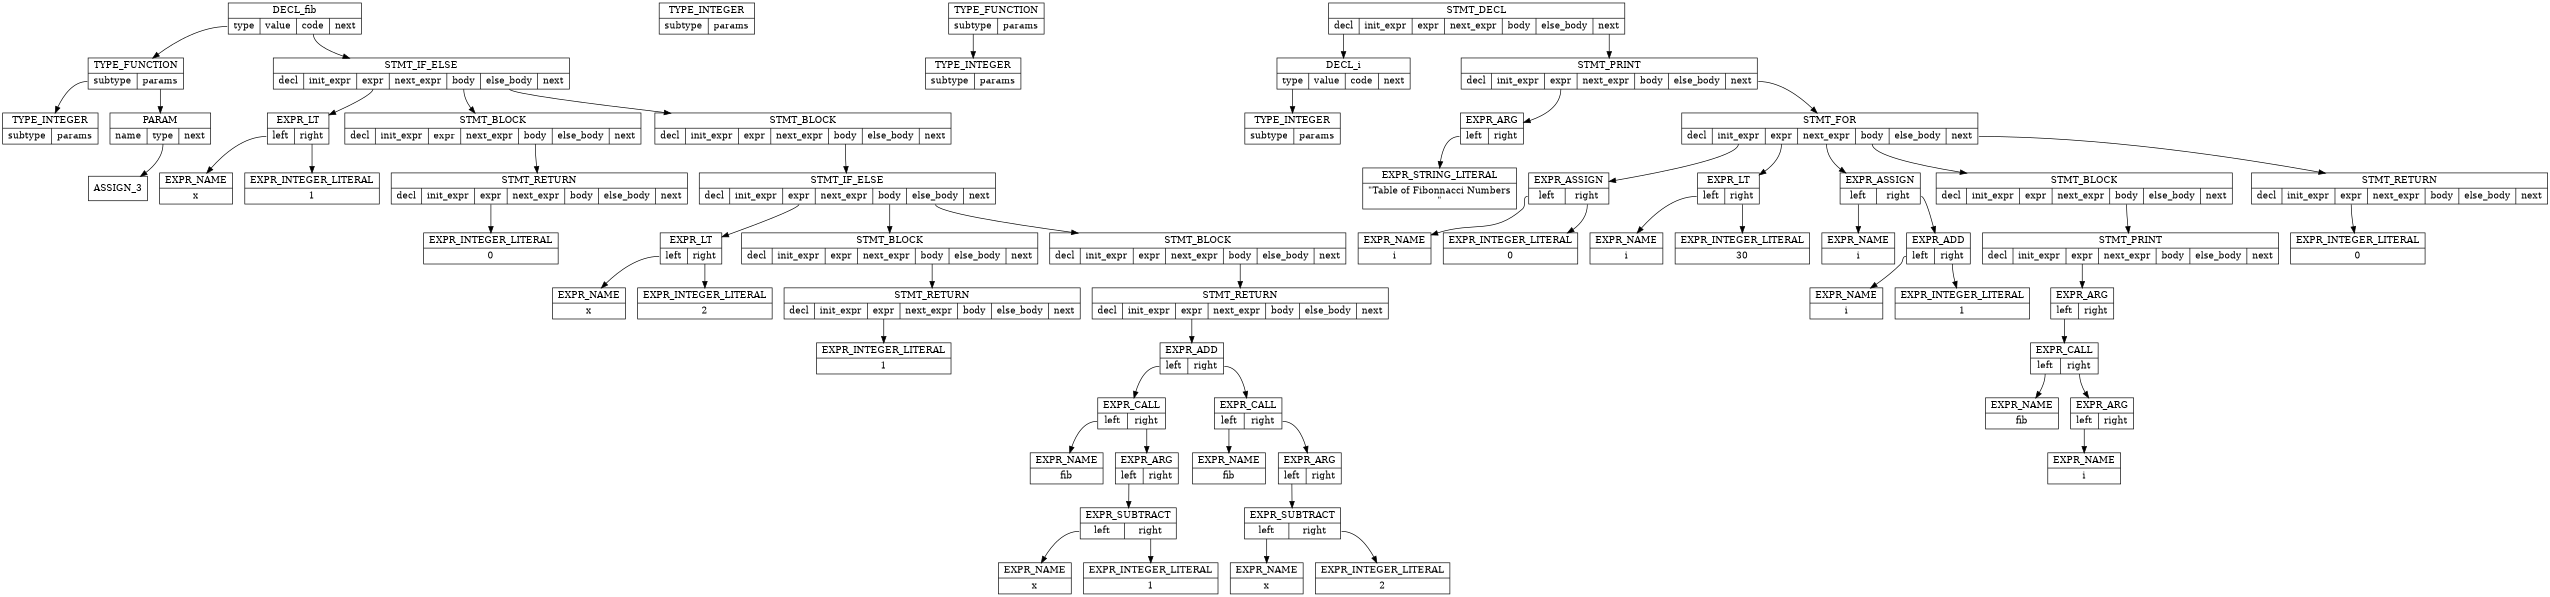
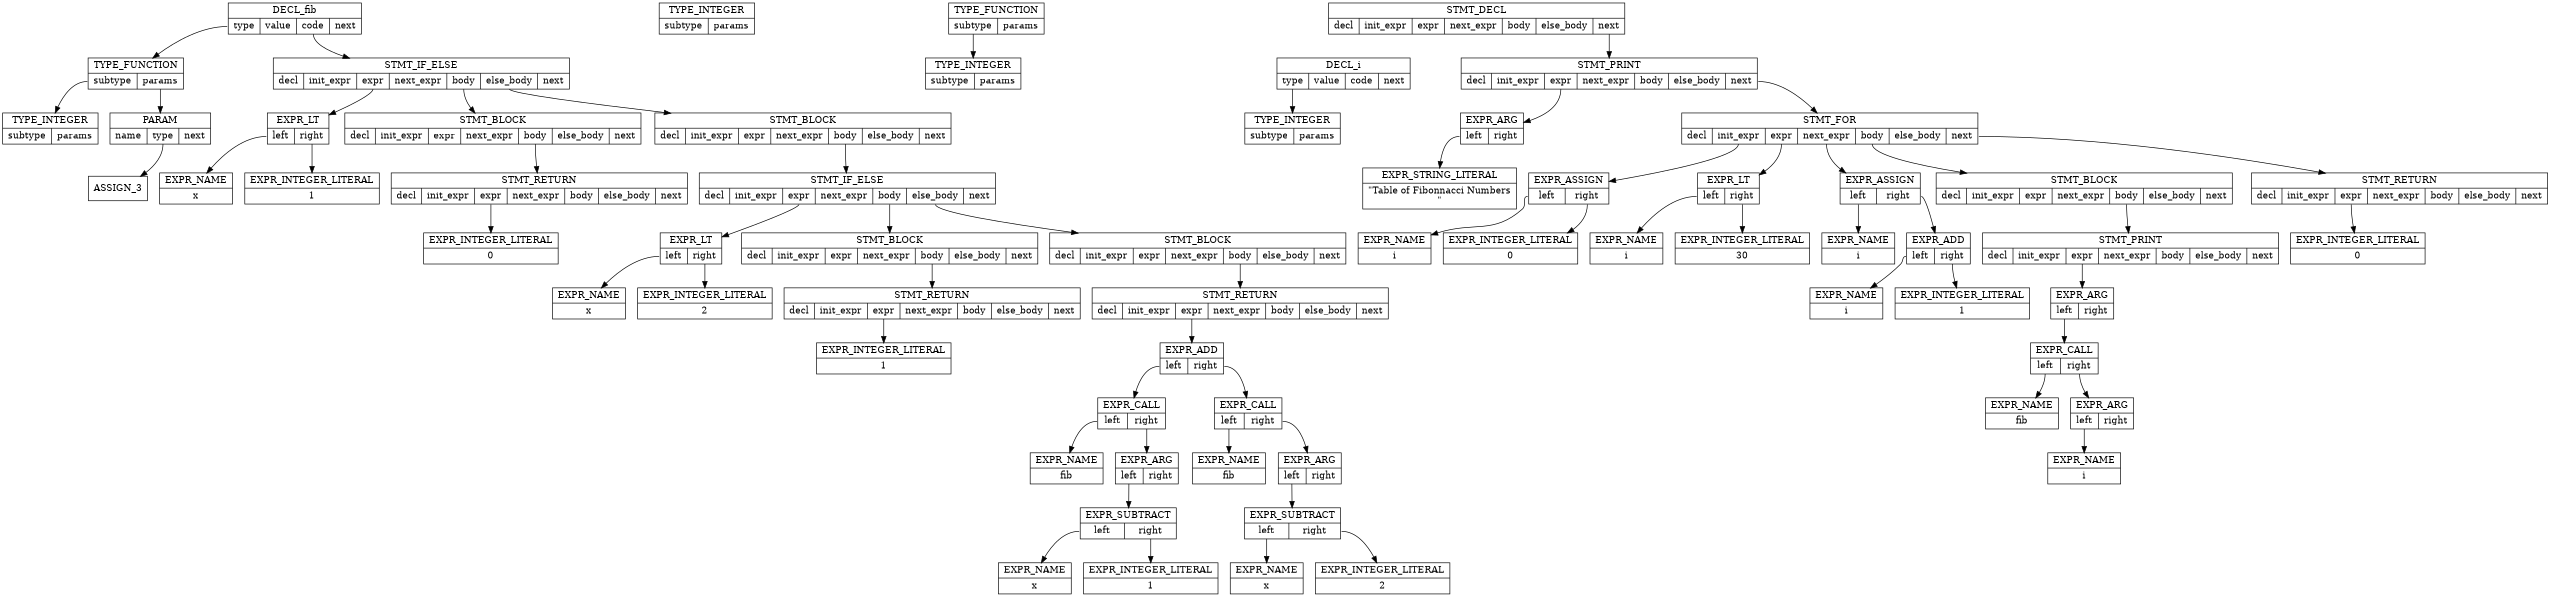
(1344, 43) -> none
